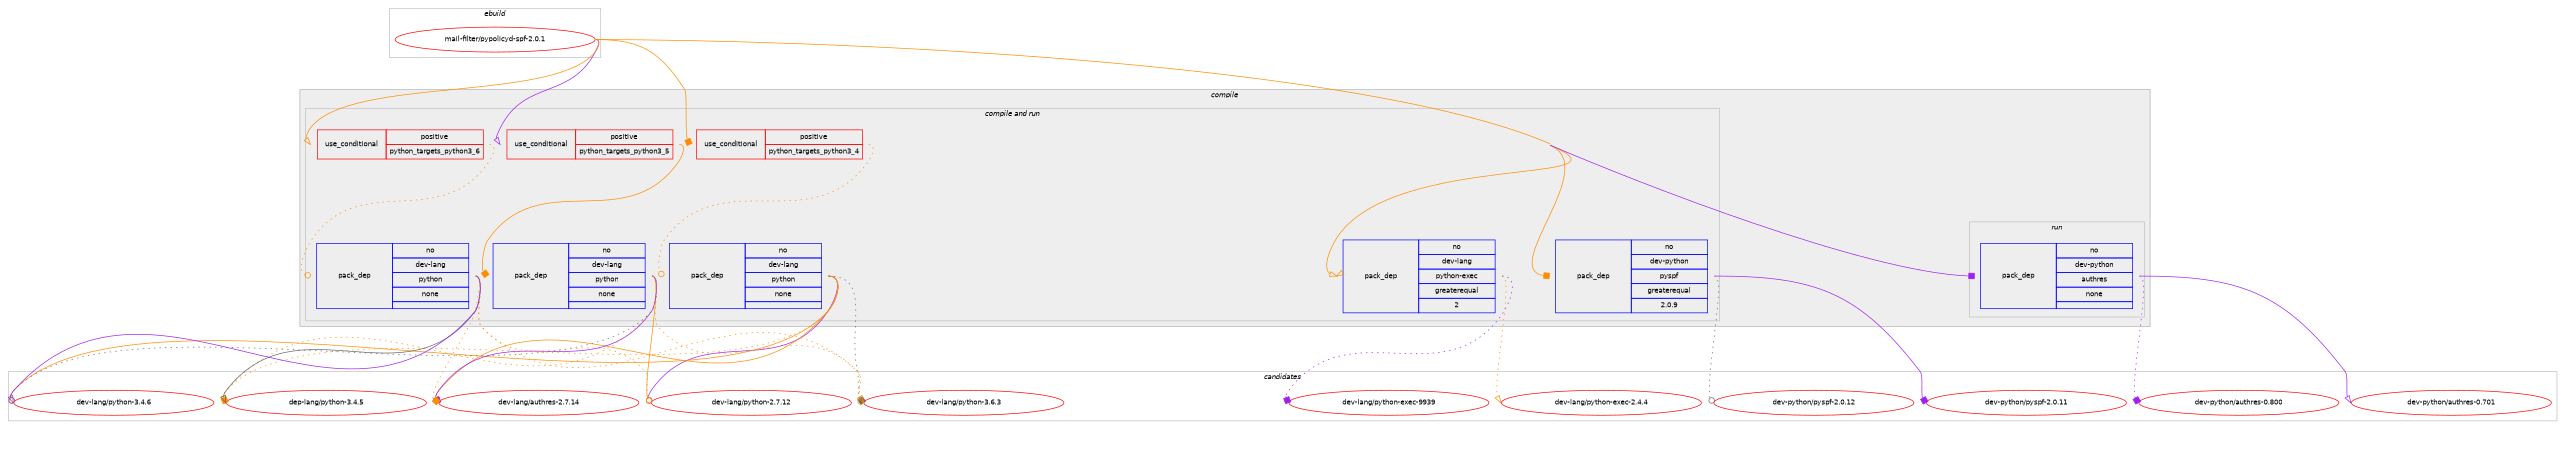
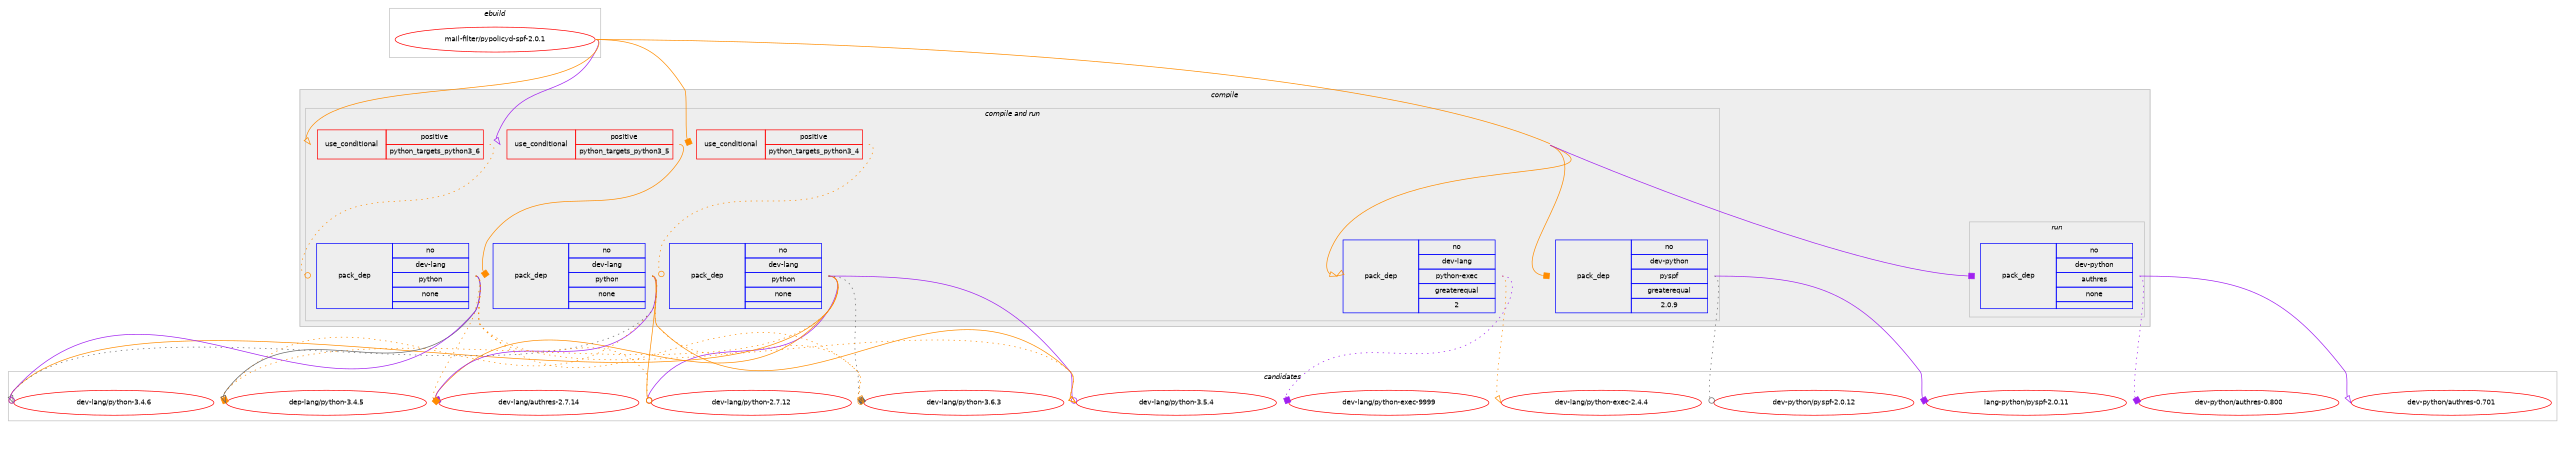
none -> (1176, 403)
(1389, 403) -> (1389, 403)
(2026, 403) -> (2026, 403)
